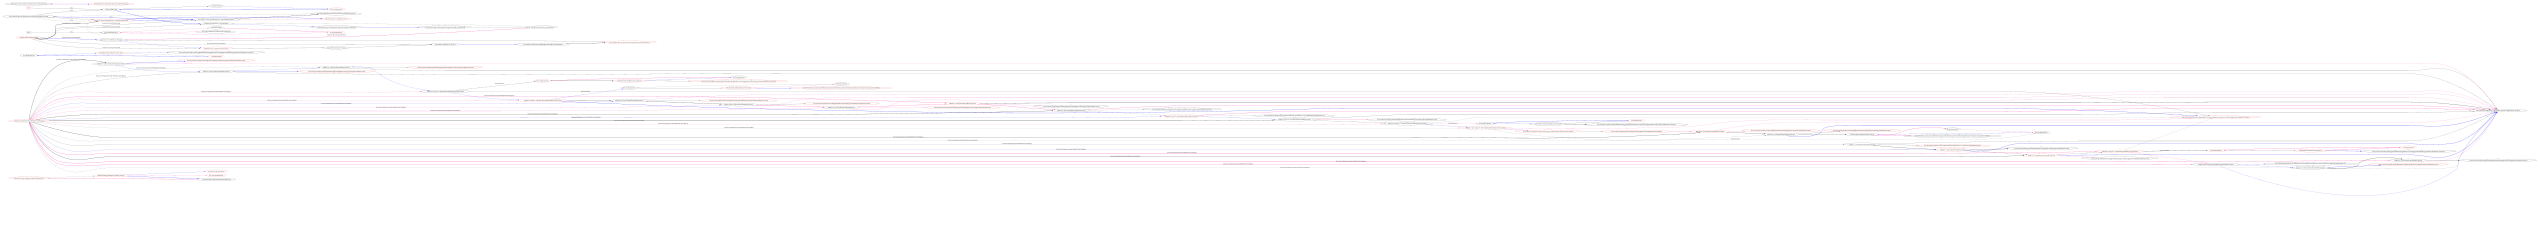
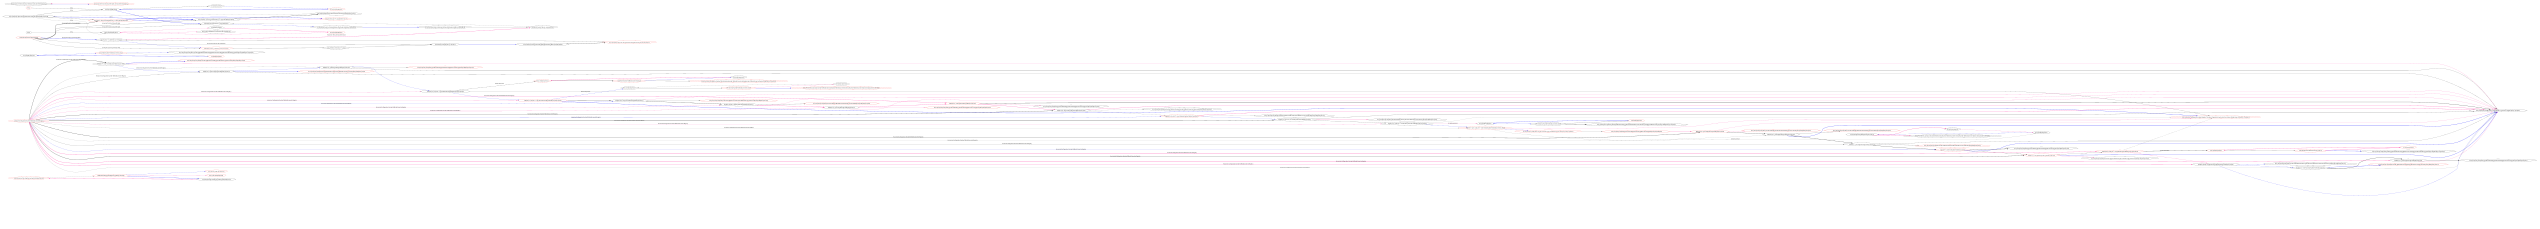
(1822, 135) -> (1818, 139)
